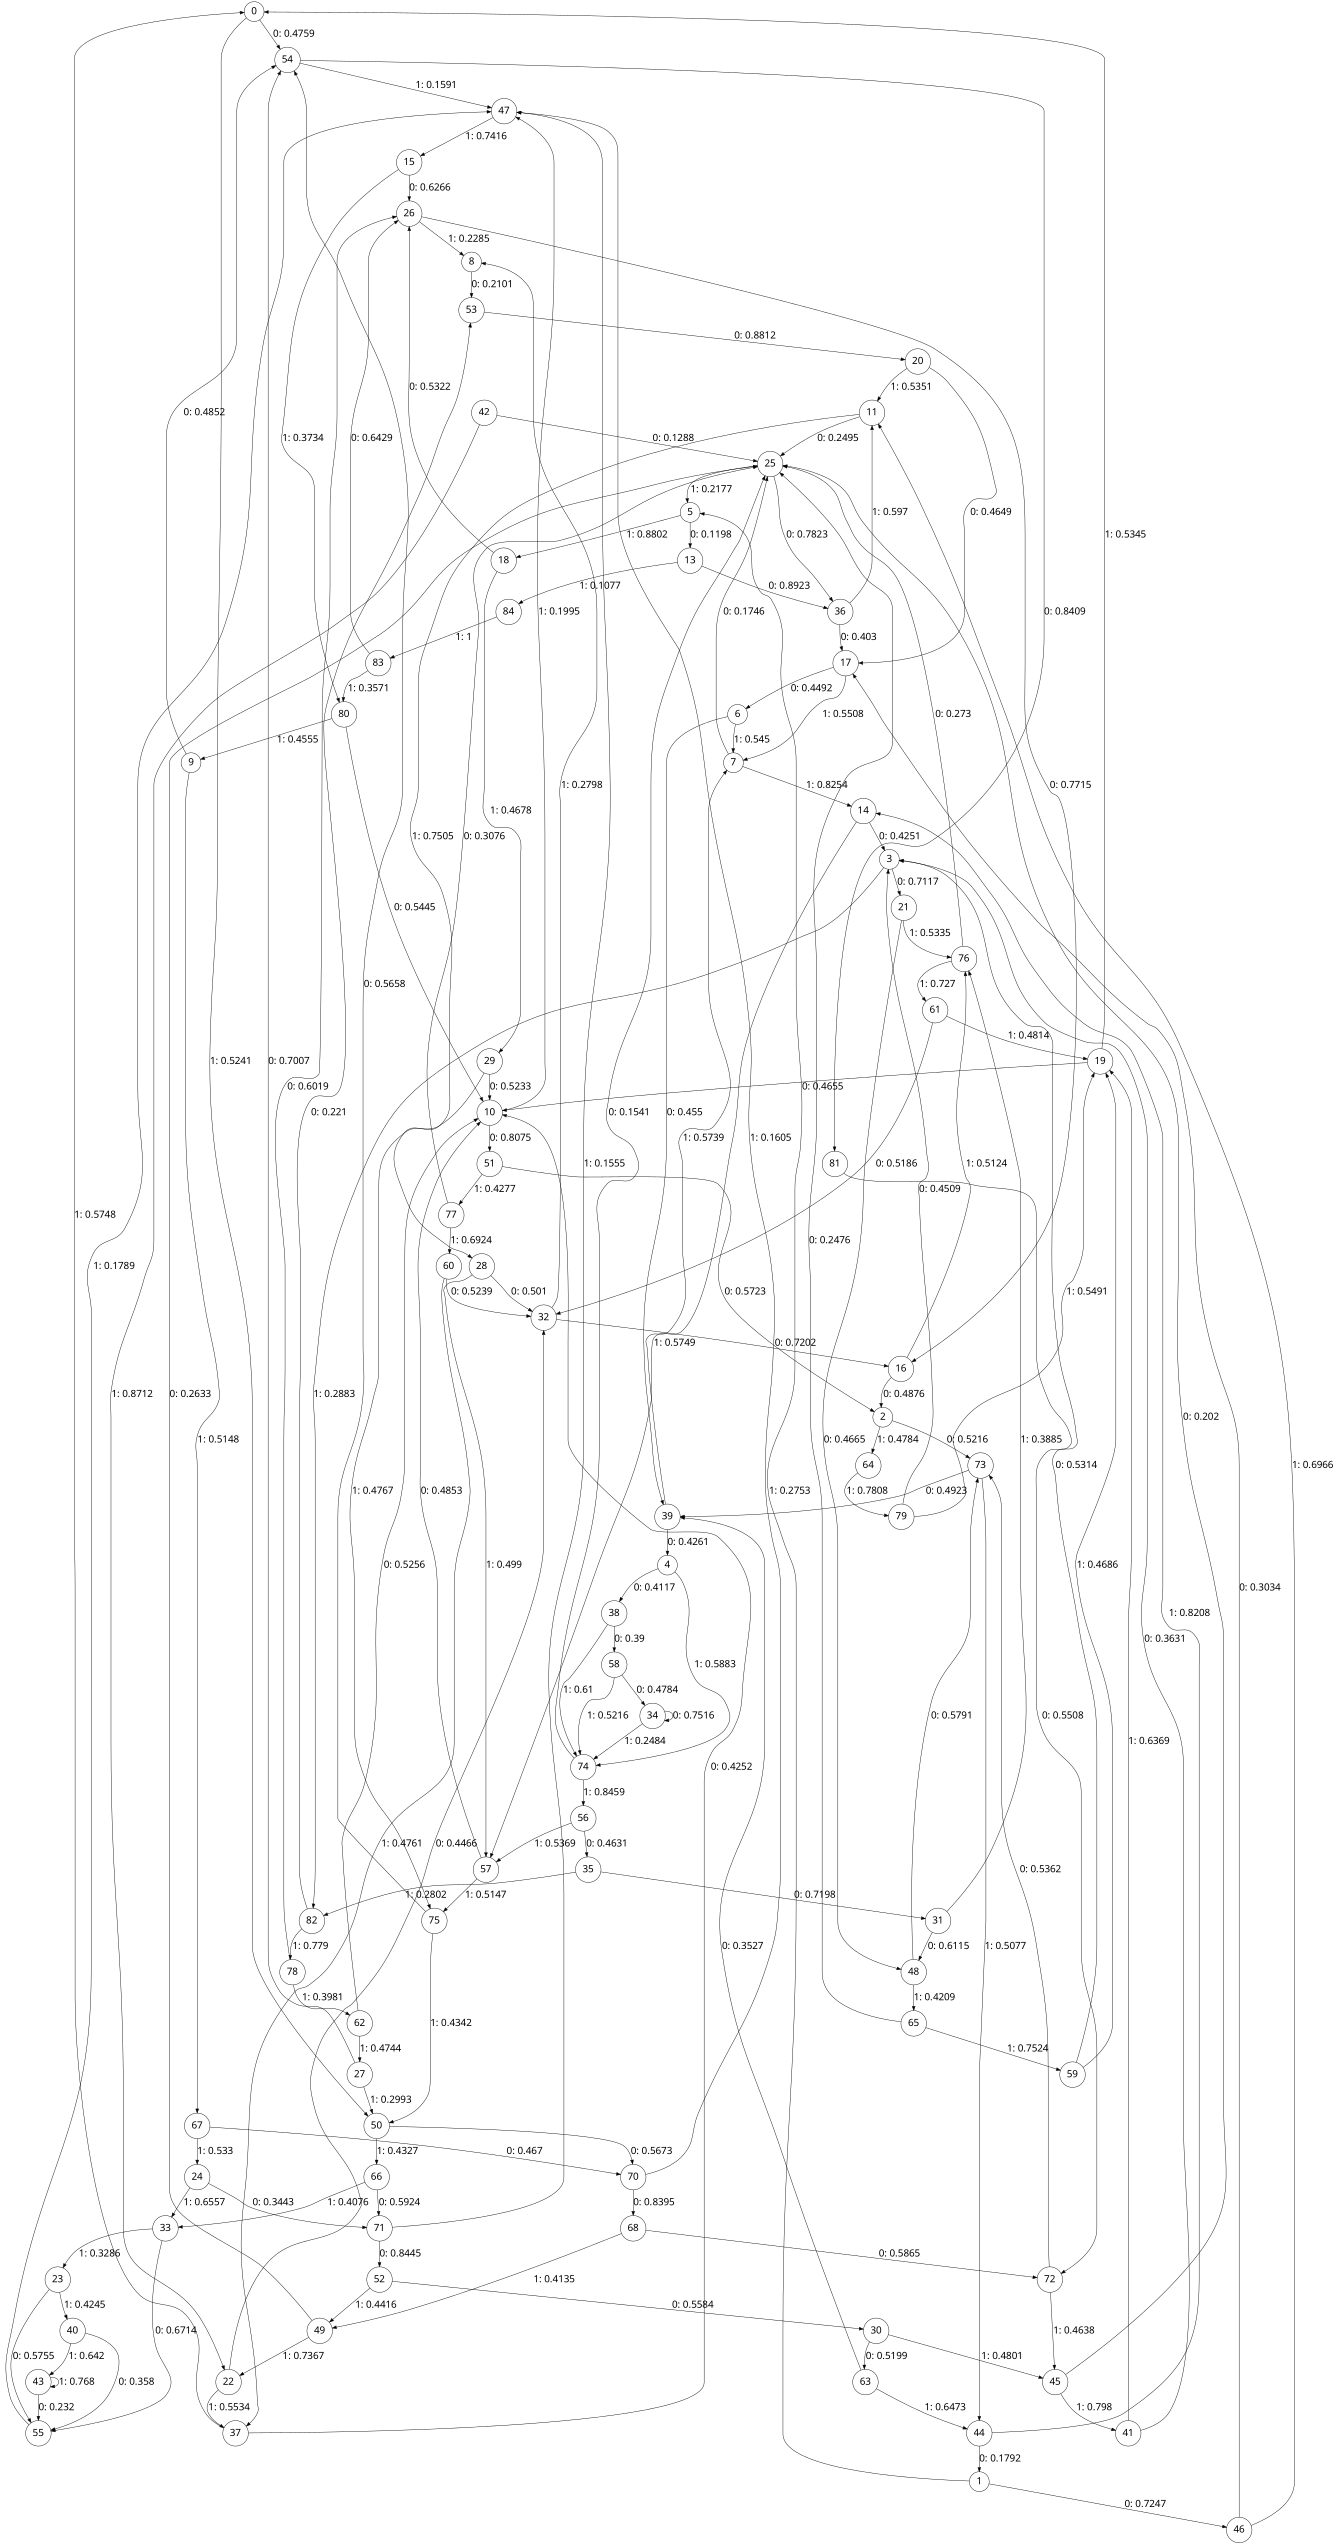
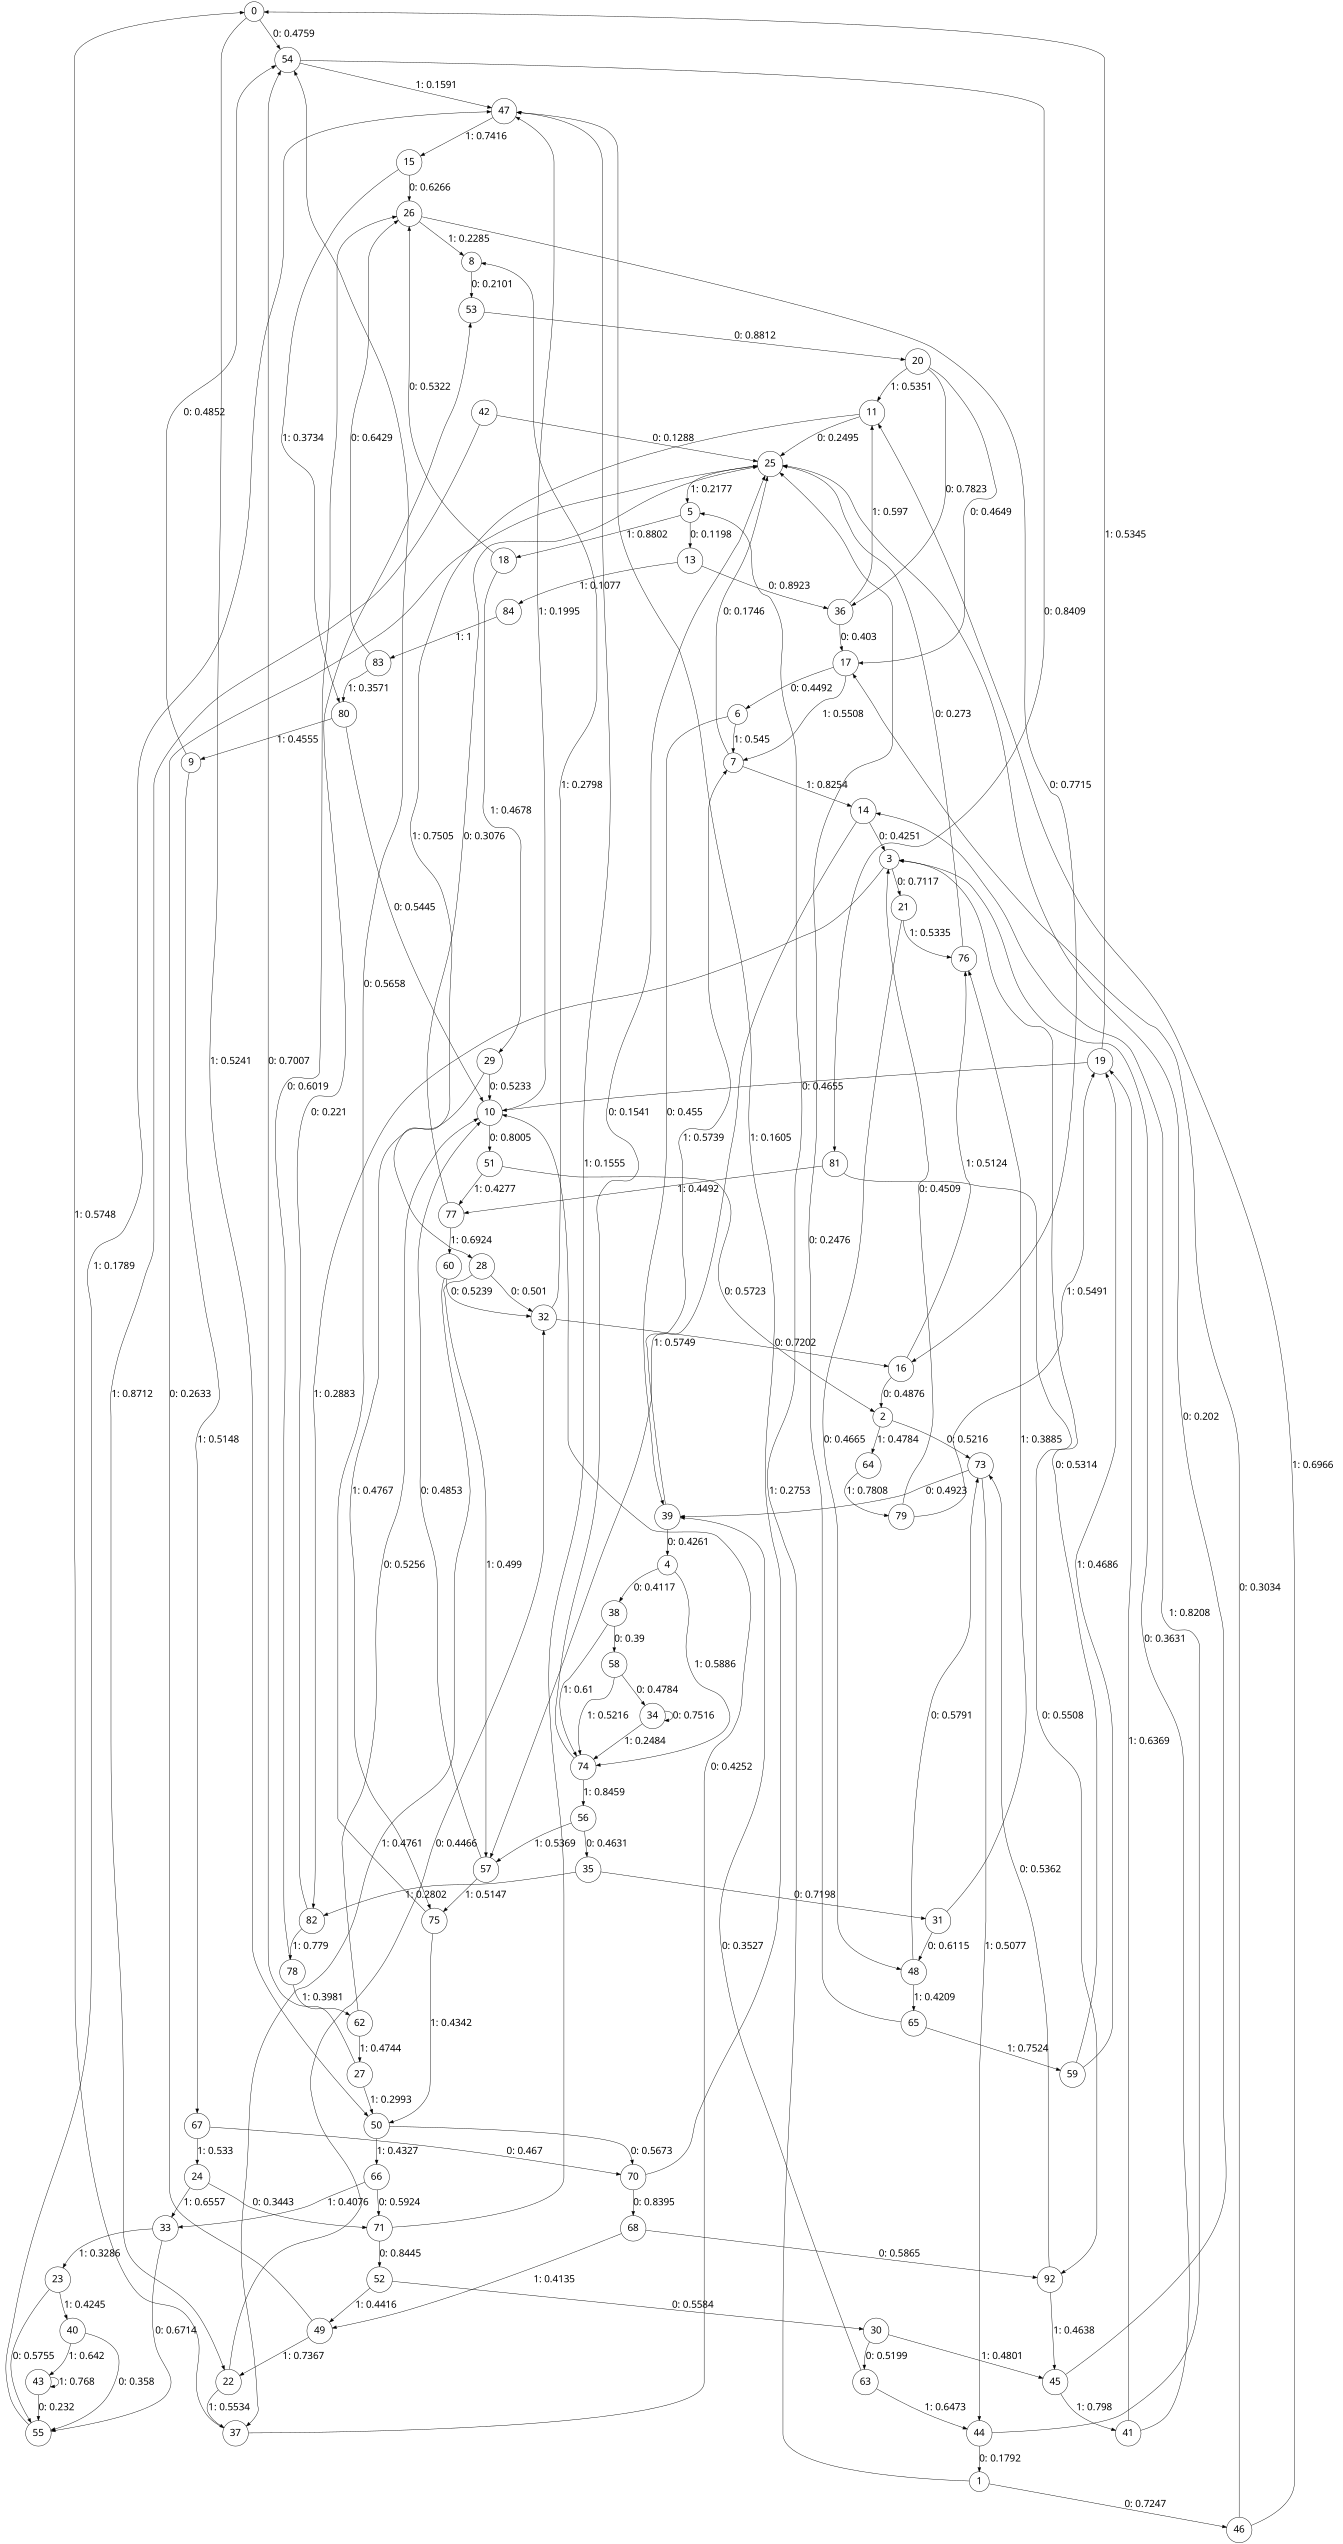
(788, 544) -> (944, 502)
(935, 1010) -> none
(514, 1138) -> (514, 1138)
none -> (645, 1189)
(719, 1665) -> (719, 1665)
(1050, 2280) -> (1050, 2280)
